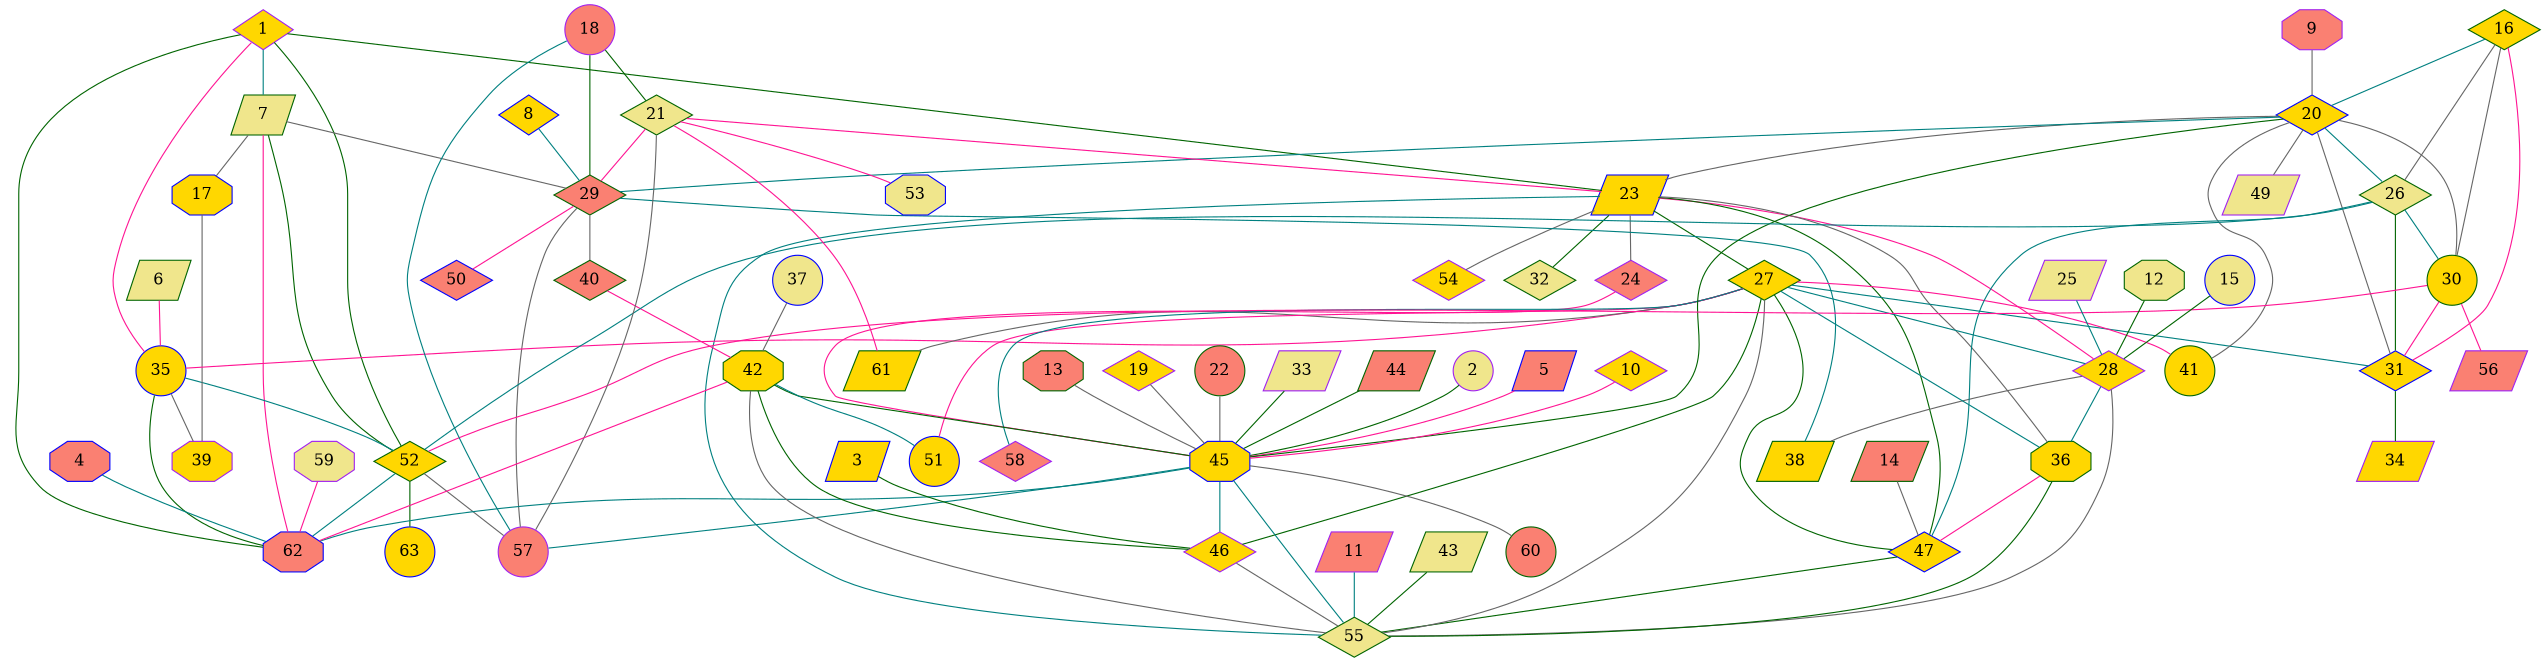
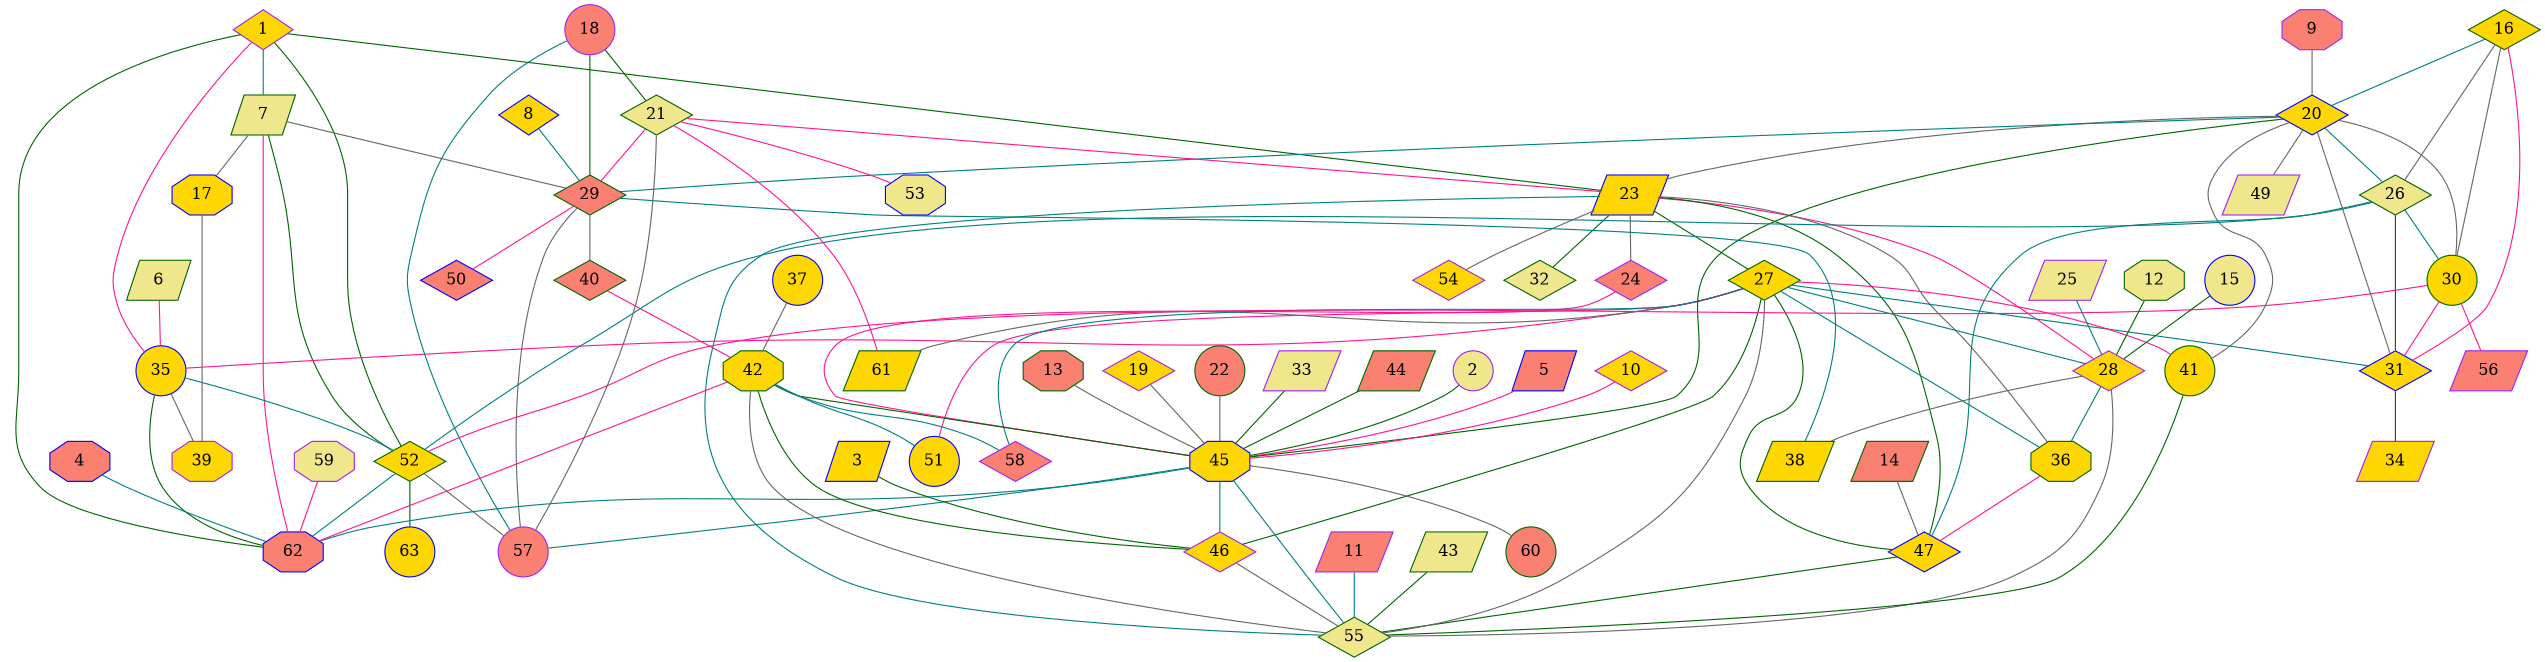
(798, 280) -> (798, 280)
none -> (887, 417)
(1746, 622) -> (1993, 593)
